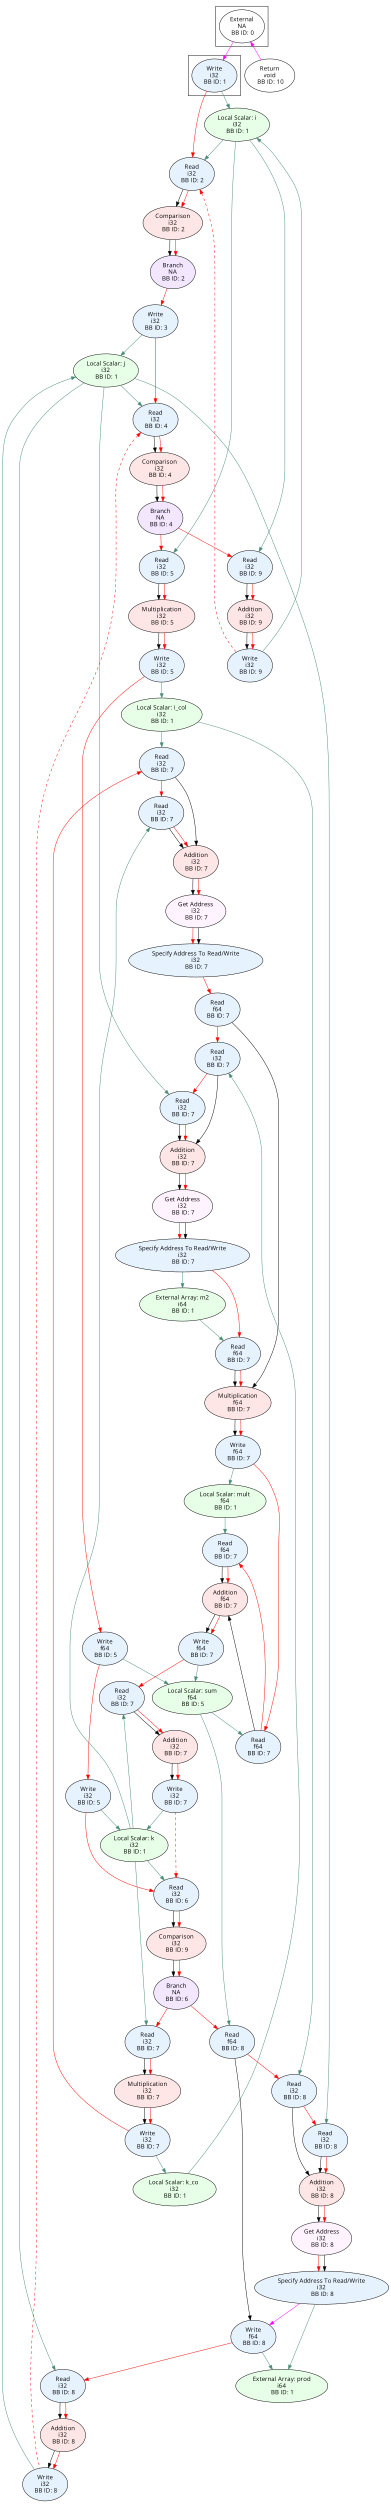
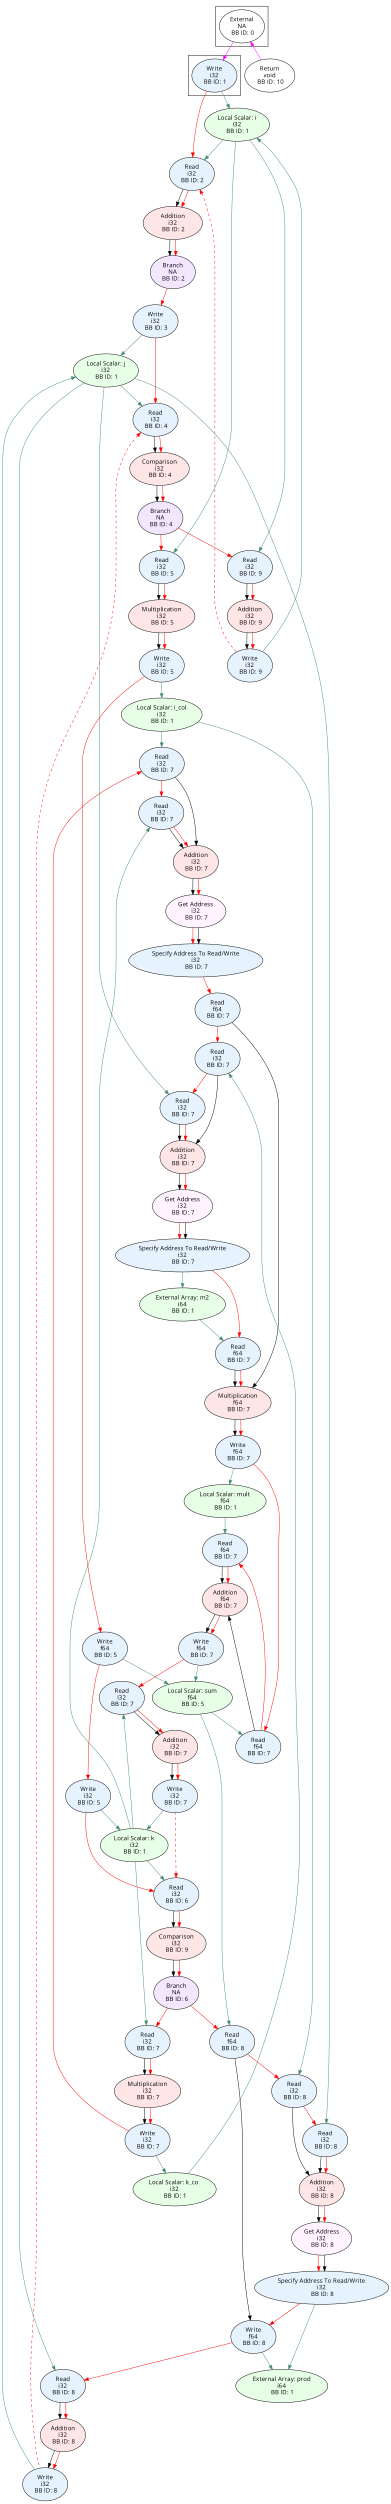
(173, 223) -> (173, 223)
(287, 2313) -> (287, 2313)
